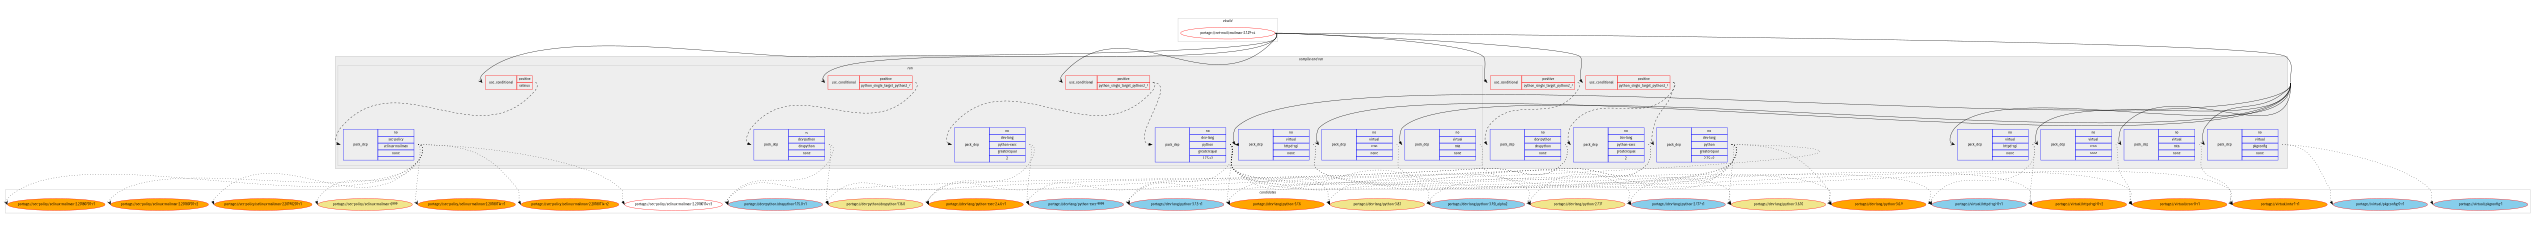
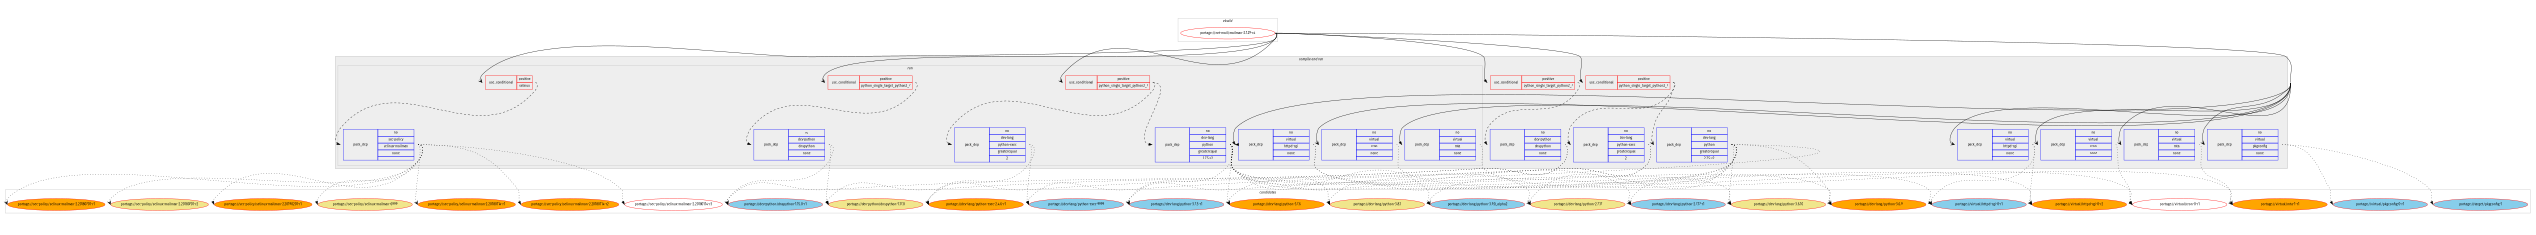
(160, 205) -> (160, 205)
(876, 205) -> (876, 205)
(2180, 205) -> (2180, 205)
(2481, 205) -> (2481, 205)
